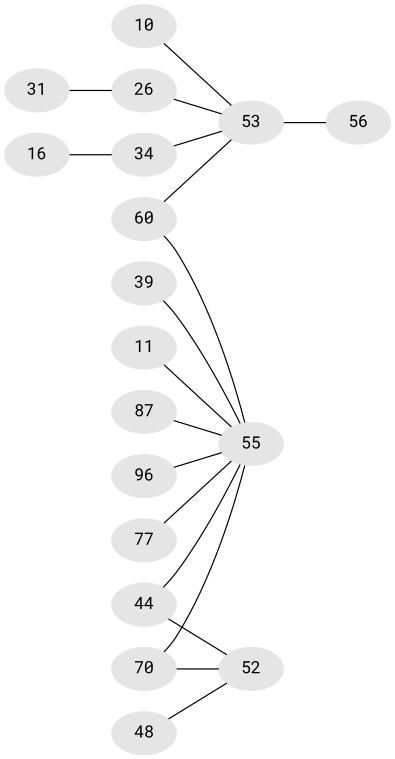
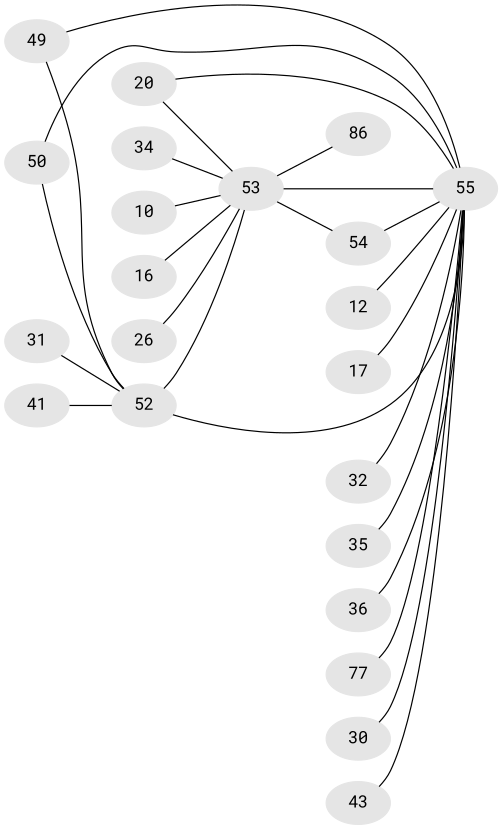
(91, 90) -> (90, 373)
(358, 123) -> (358, 134)
(91, 155) -> (198, 233)
none -> (358, 189)
(144, 219) -> (144, 84)
none -> (358, 244)
(144, 283) -> (358, 739)
none -> (212, 303)
(144, 348) -> (358, 308)
none -> (386, 407)
(144, 412) -> (358, 372)
(144, 476) -> (358, 610)
none -> (358, 482)
none -> (358, 546)
(144, 605) -> (37, 41)
(144, 669) -> (37, 163)
(144, 733) -> (37, 405)
none -> (358, 803)
